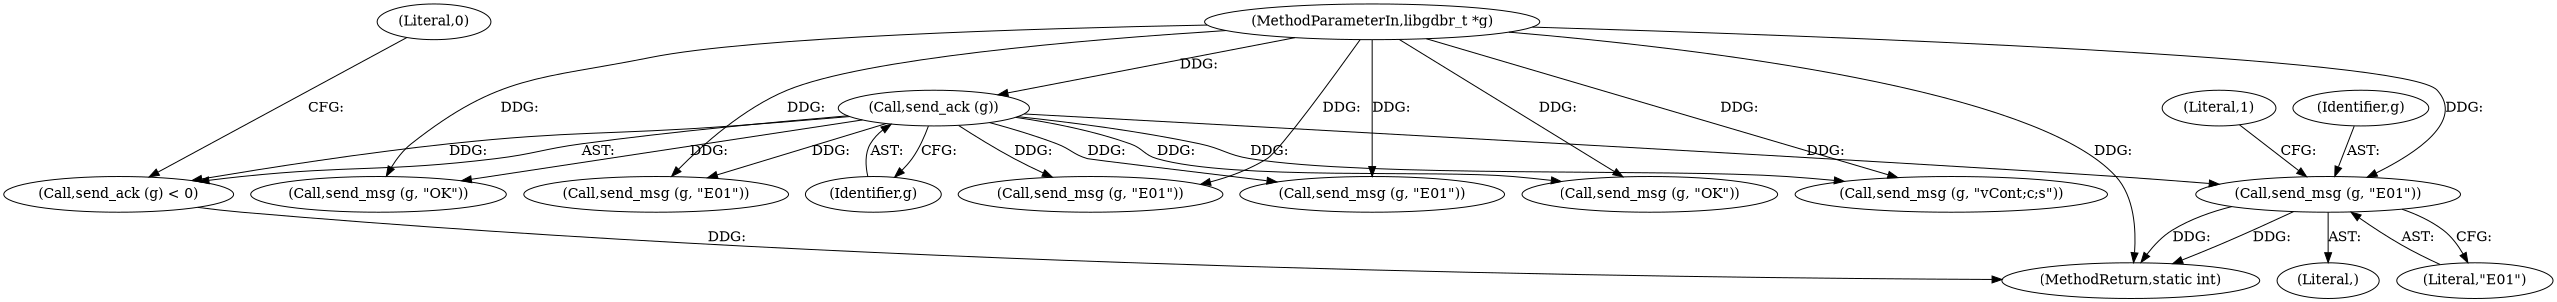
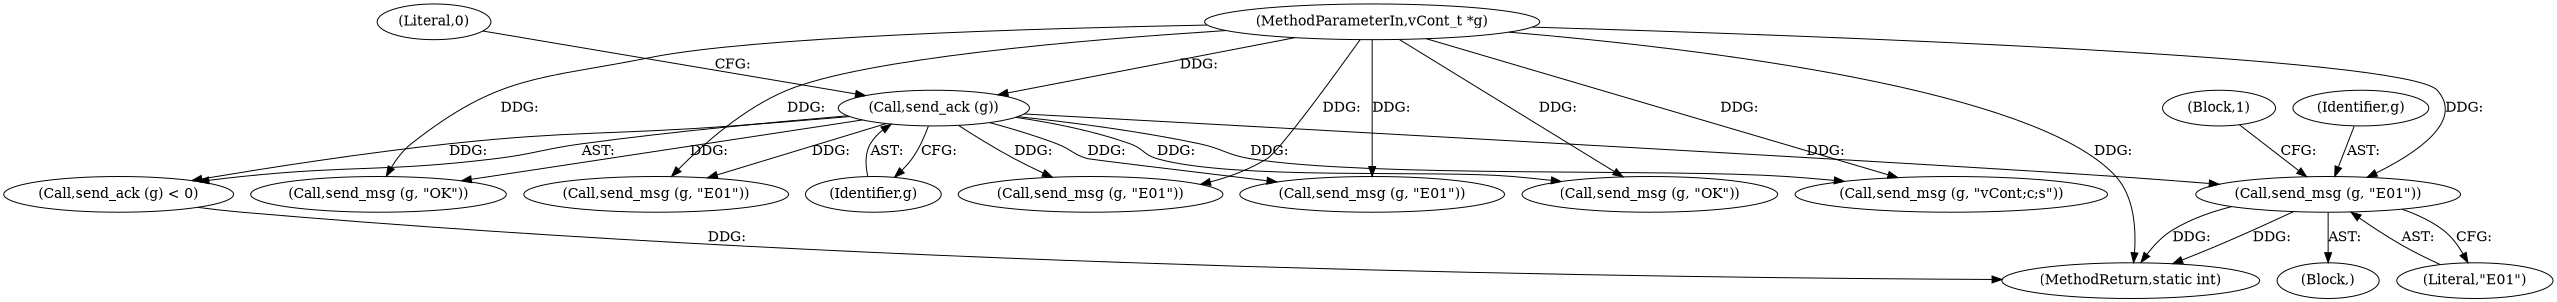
(1372, 22) -> (1372, 22)
(283, 105) -> (669, 62)
(2219, 108) -> (2219, 108)
(2328, 281) -> (2328, 281)
